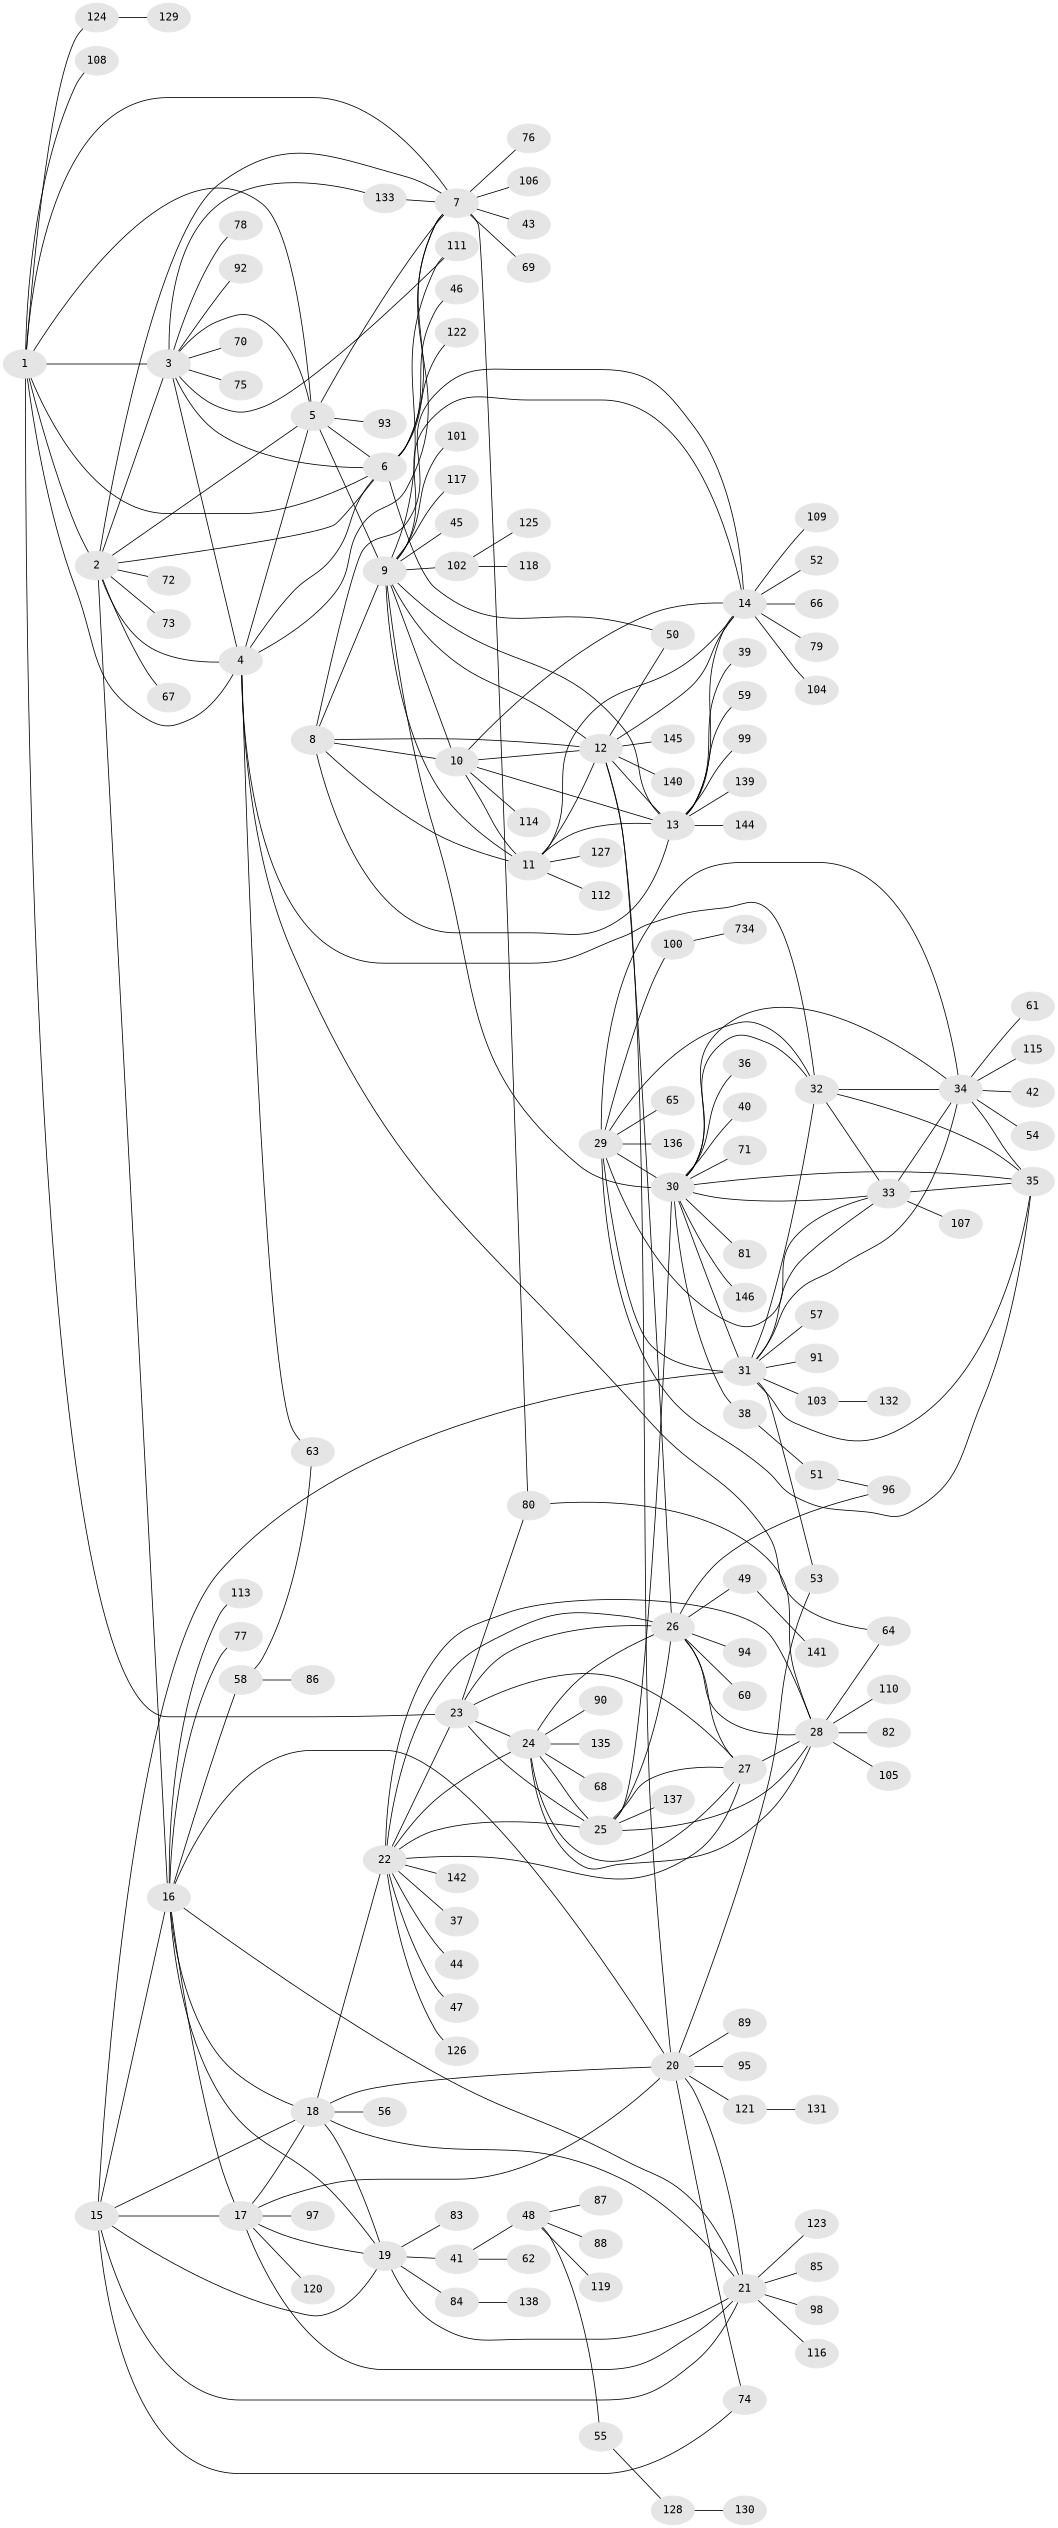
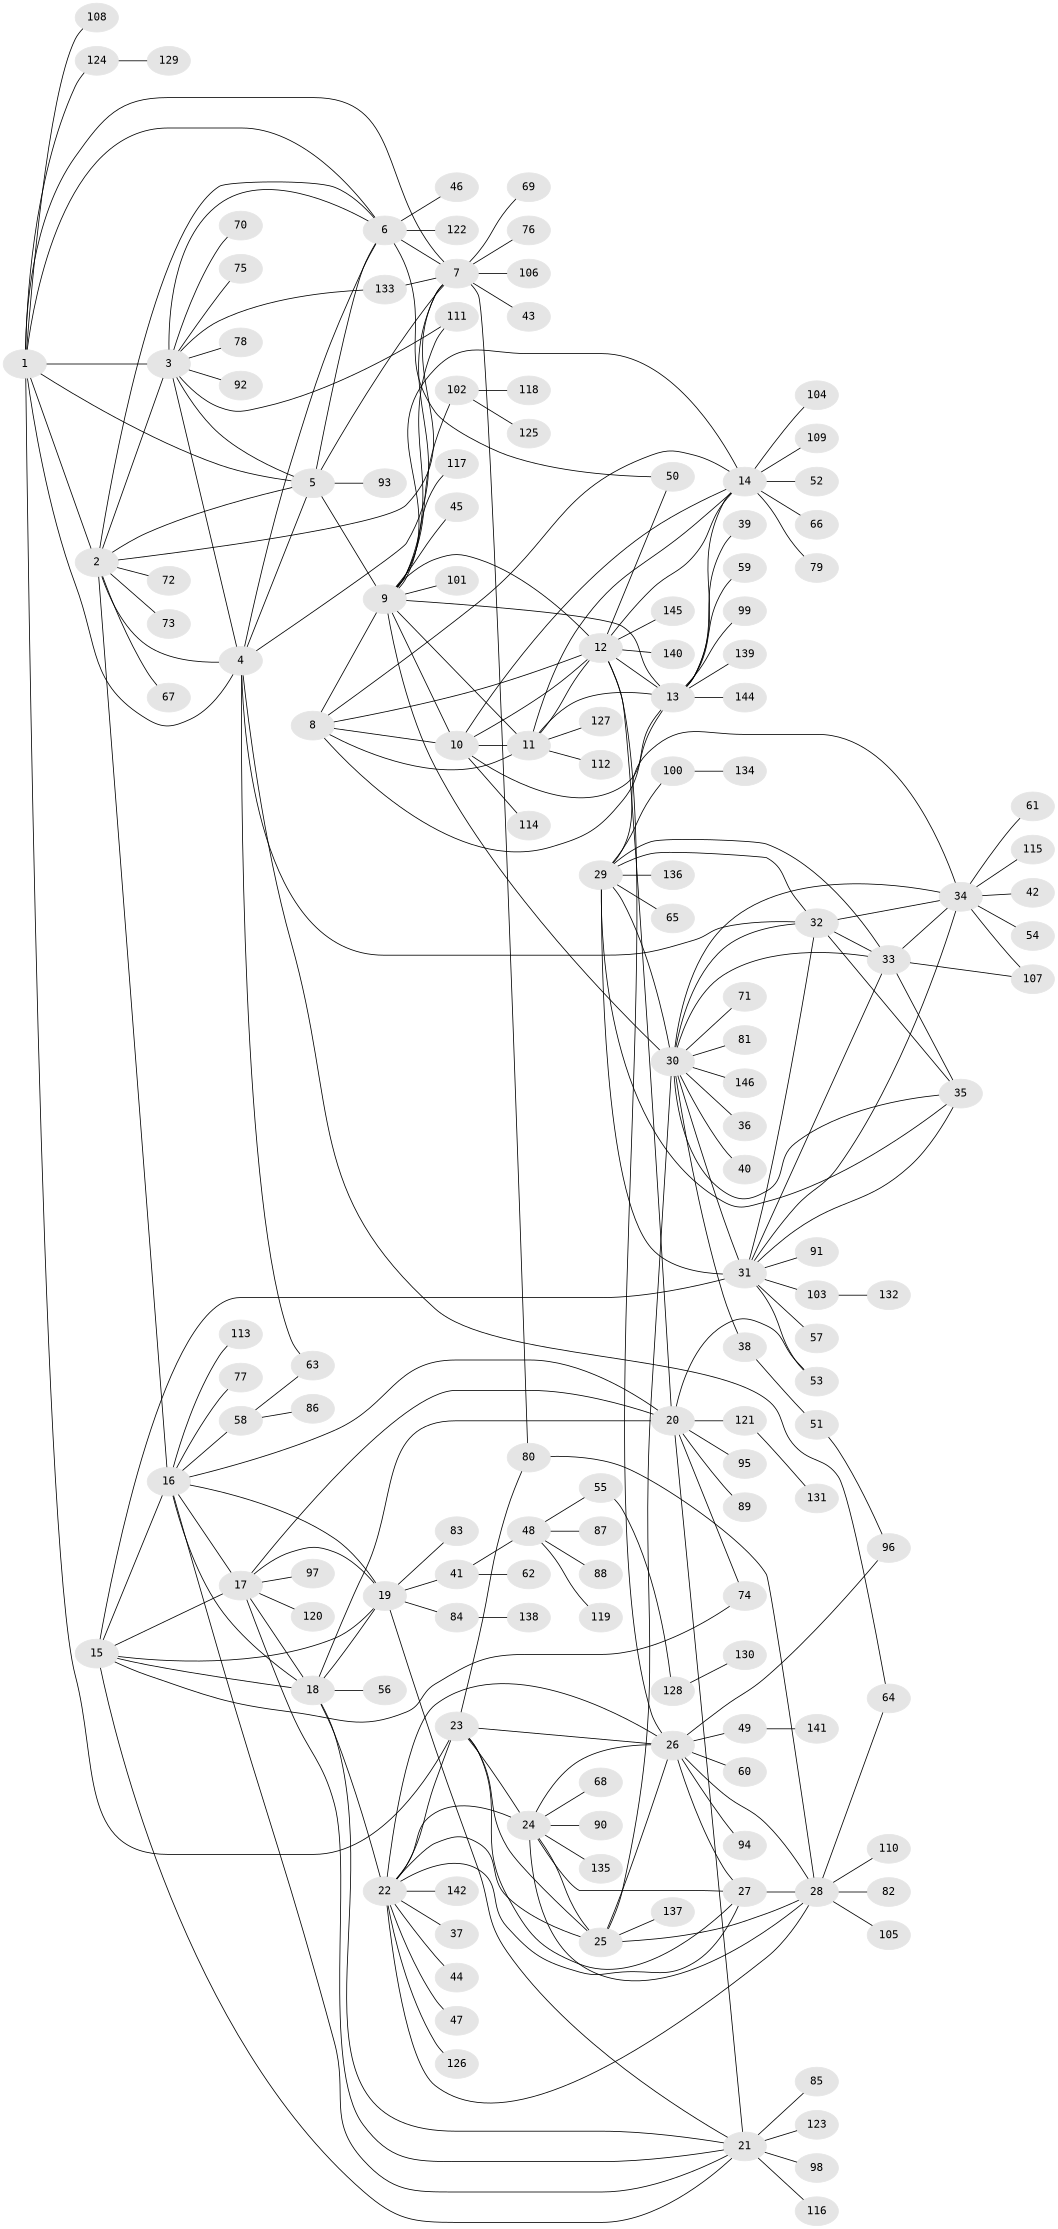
(745, 930) -> (745, 771)
(996, 1136) -> (995, 939)
(659, 1775) -> none
